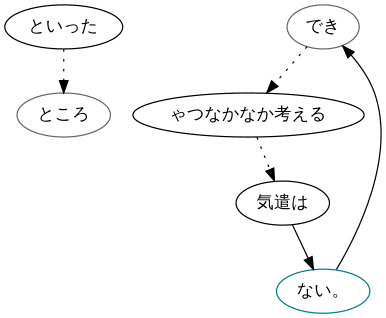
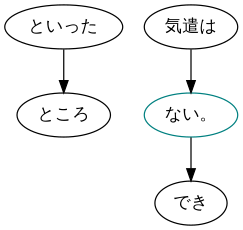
(323, 27) -> (191, 203)
(64, 65) -> (64, 65)
(64, 115) -> (64, 115)
(249, 115) -> none
